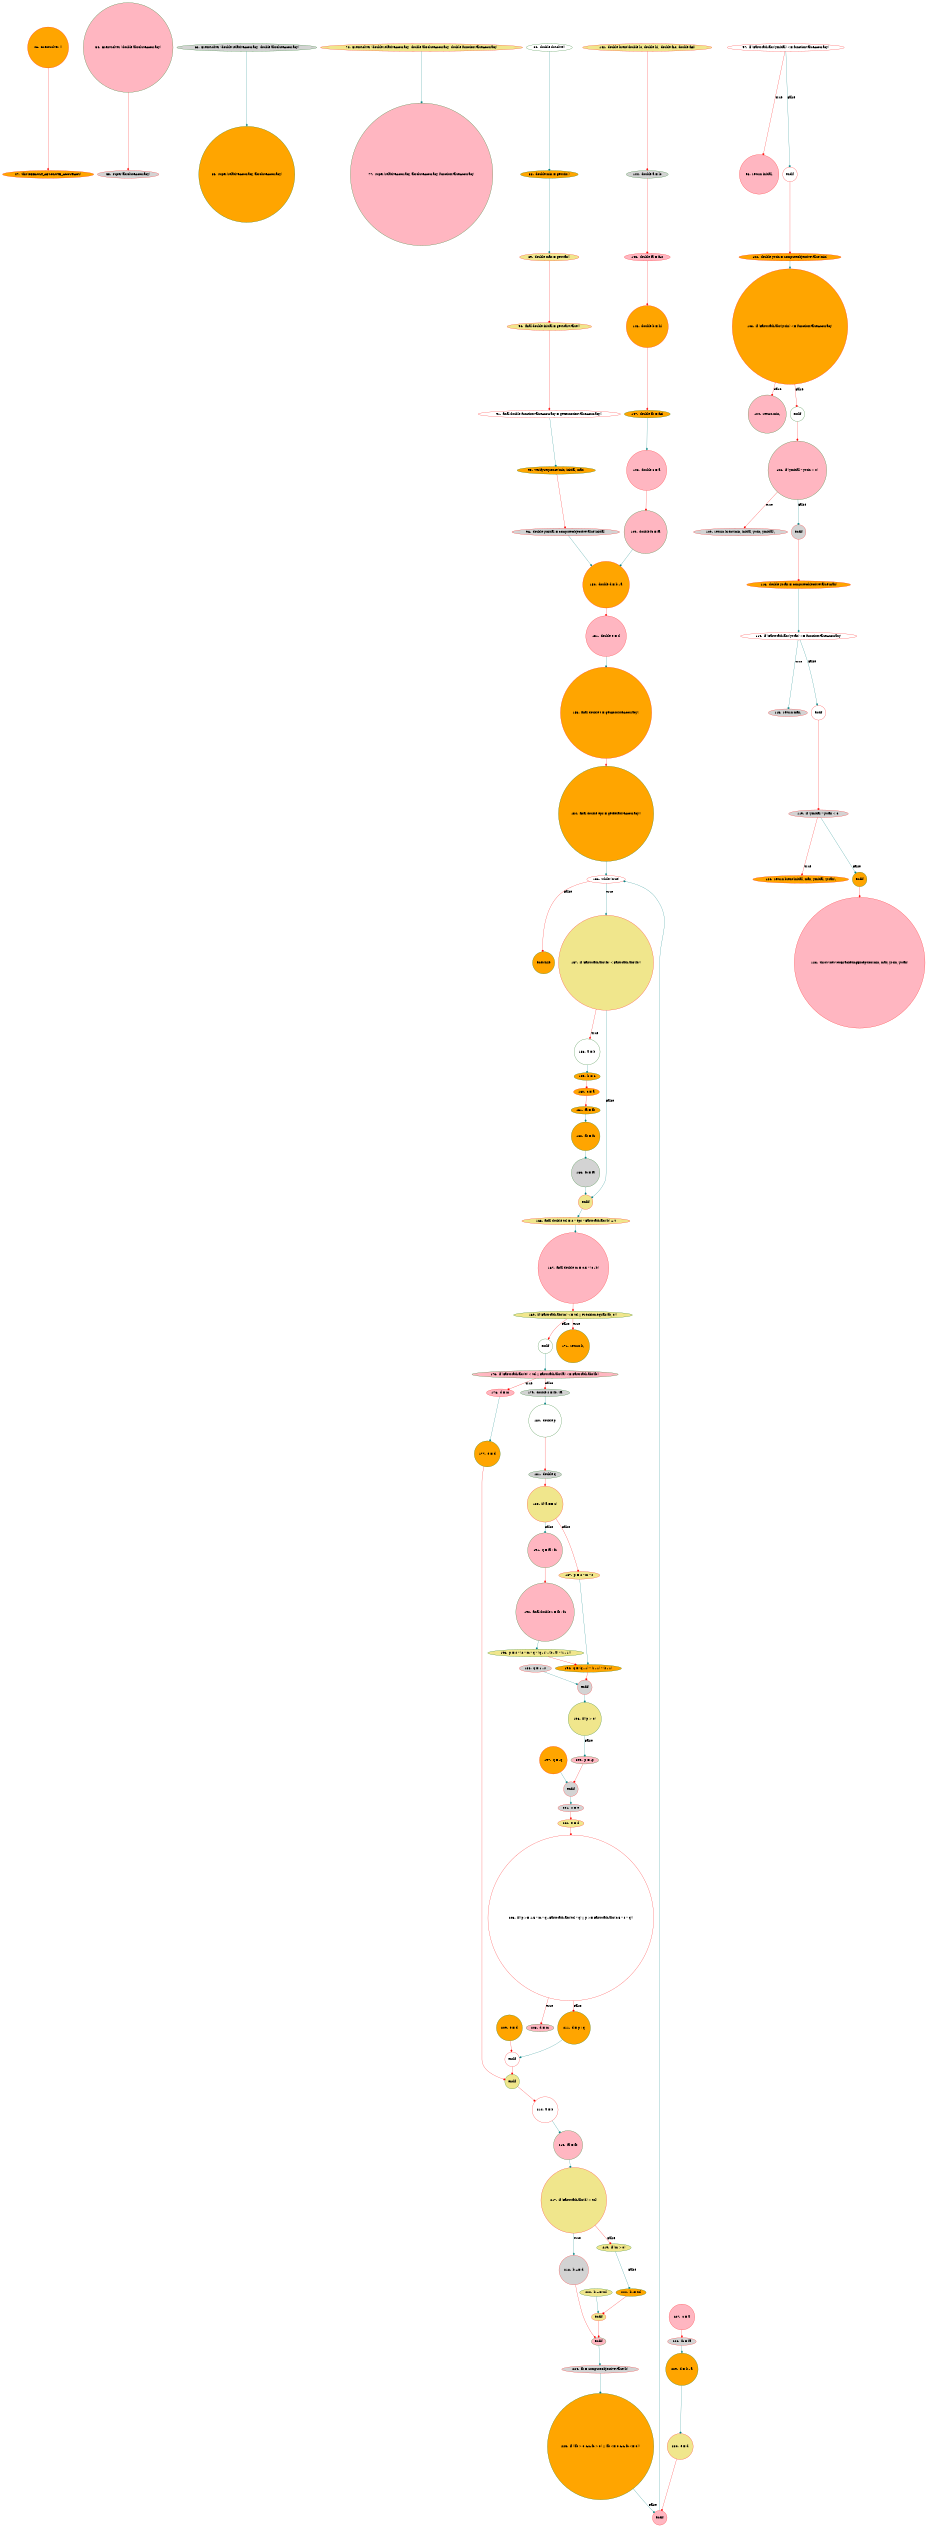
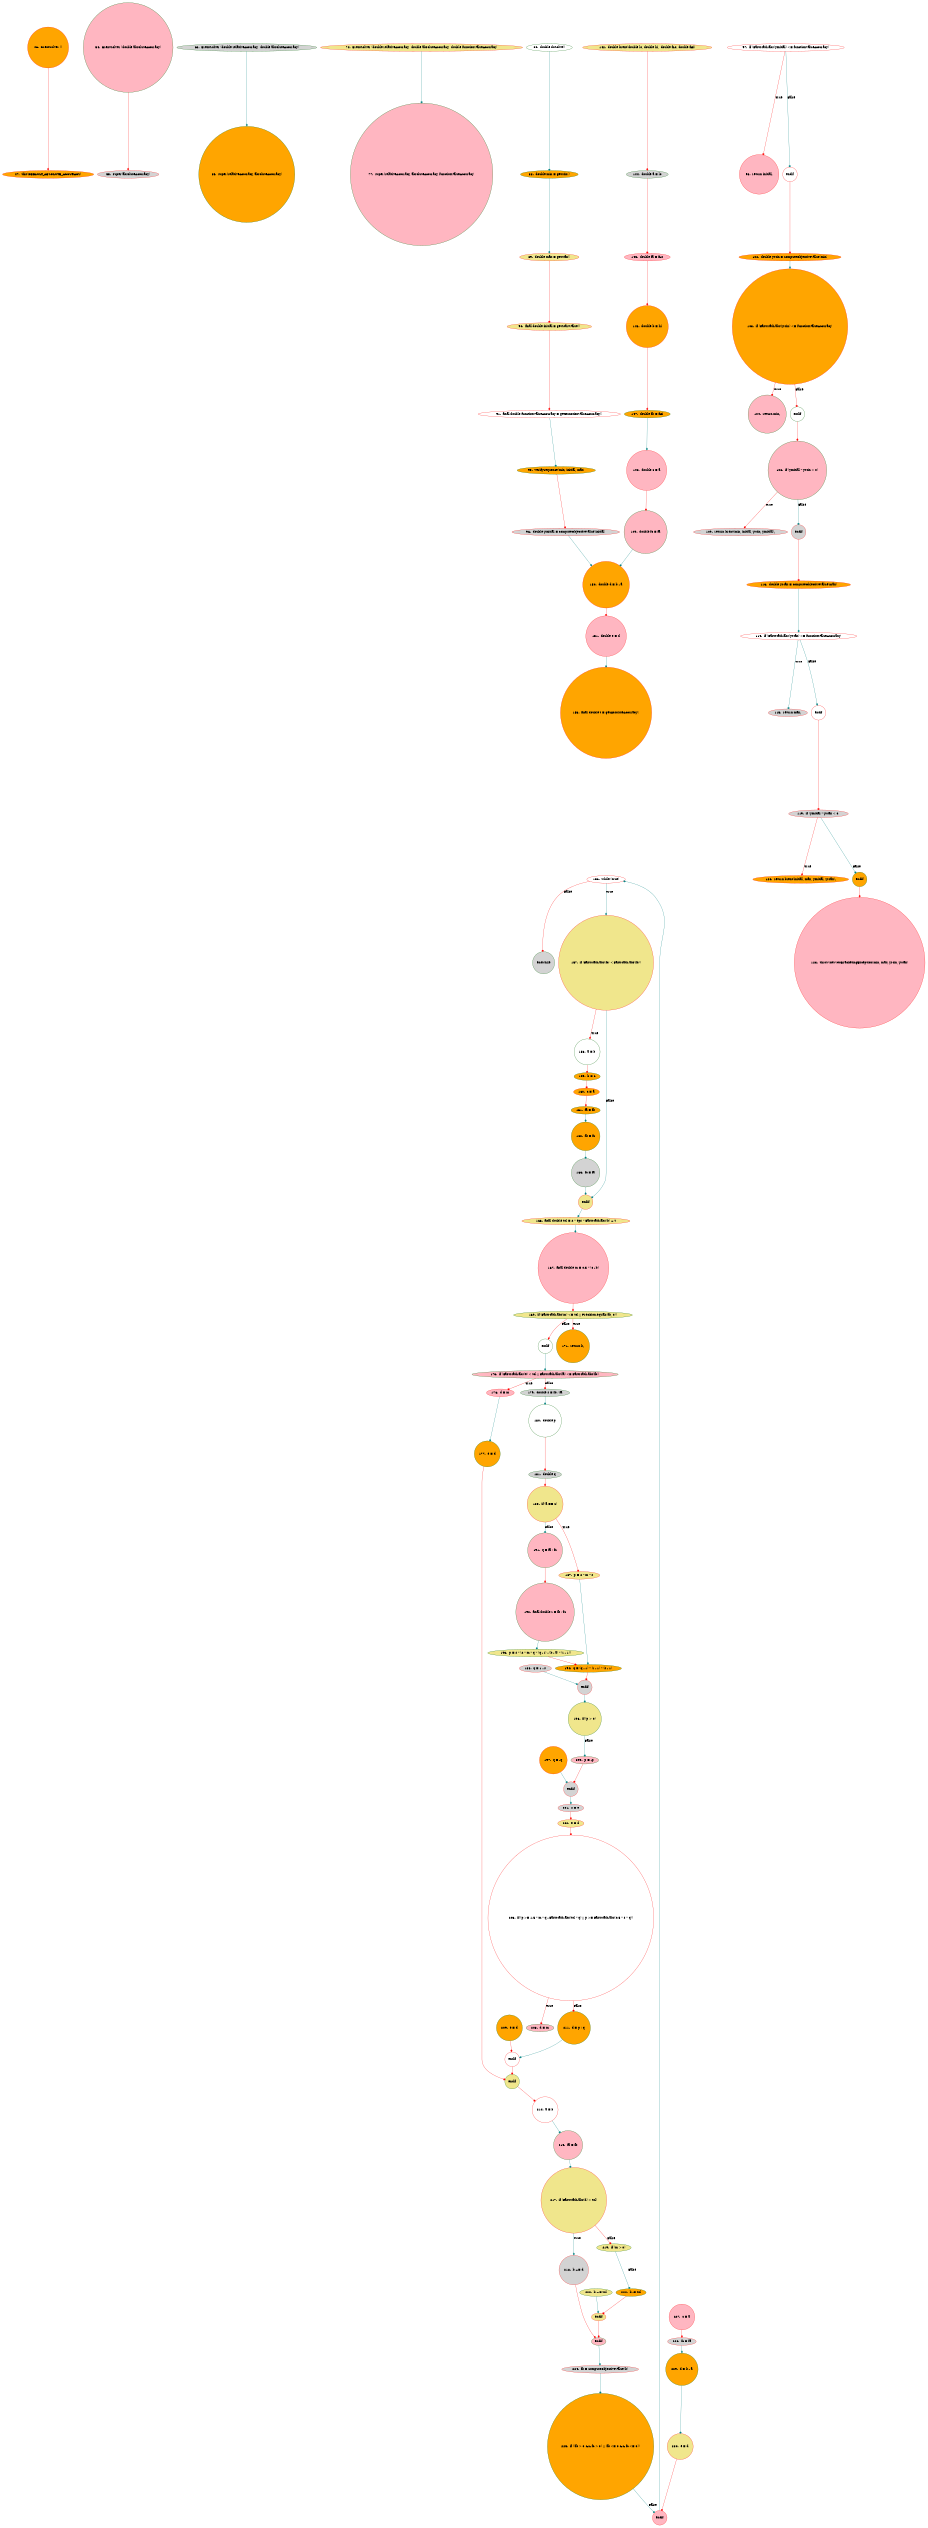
(778, 390) -> (778, 390)
(606, 814) -> none
(544, 963) -> (544, 963)
(587, 1068) -> (587, 1068)
(566, 1527) -> (566, 1527)
